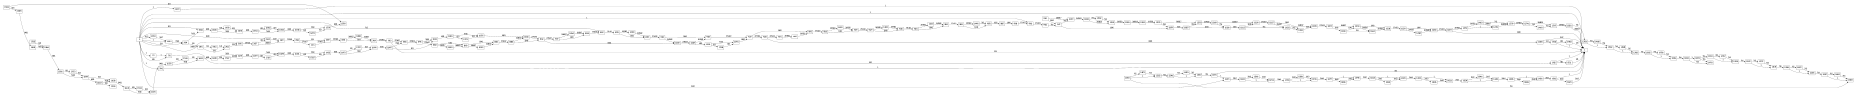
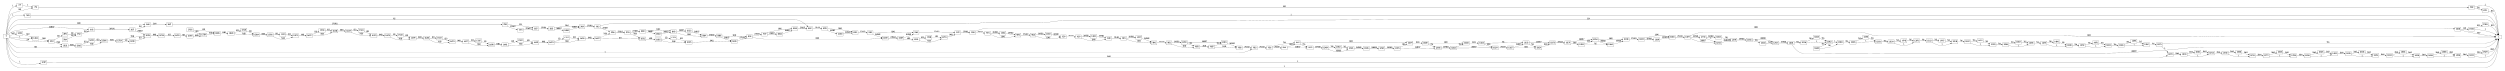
(1487, 25) -> (1702, 42)
(312, 28) -> none
(779, 31) -> (1002, 38)
none -> (237, 32)
none -> (210, 34)
none -> (1224, 42)
(268, 44) -> (139, 32)
(207, 47) -> none
(1616, 47) -> (1822, 46)
none -> (1276, 48)
(1703, 60) -> (1910, 41)
(99, 78) -> (328, 31)
(1489, 87) -> (2075, 45)
